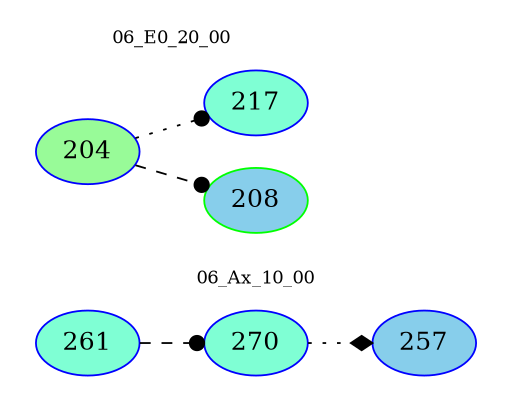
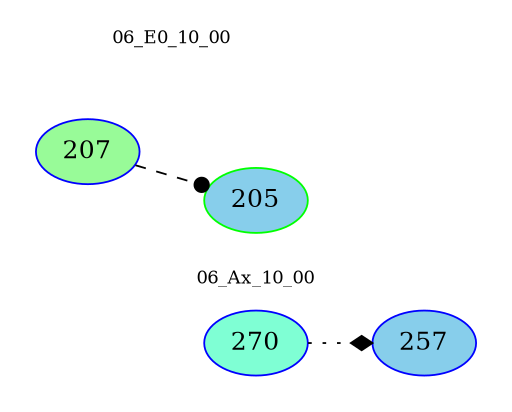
(172, 39) -> (172, 39)
(256, 103) -> none
(88, 152) -> (88, 152)
(256, 200) -> (256, 200)
(88, 343) -> none
